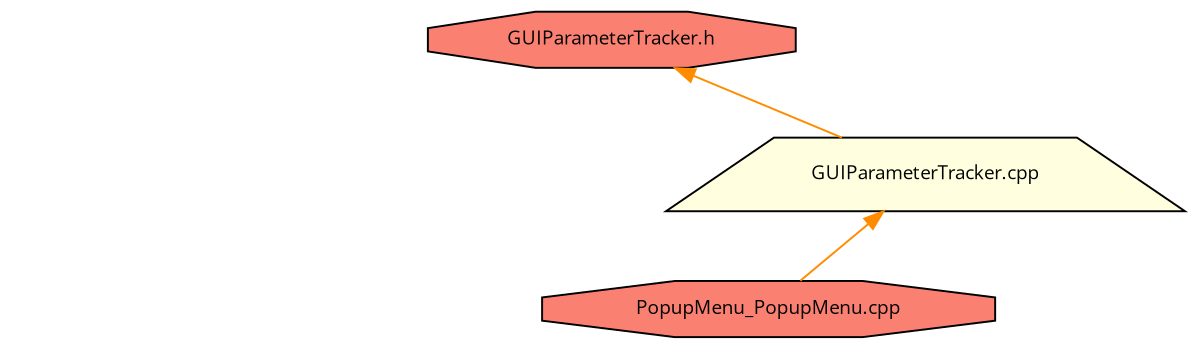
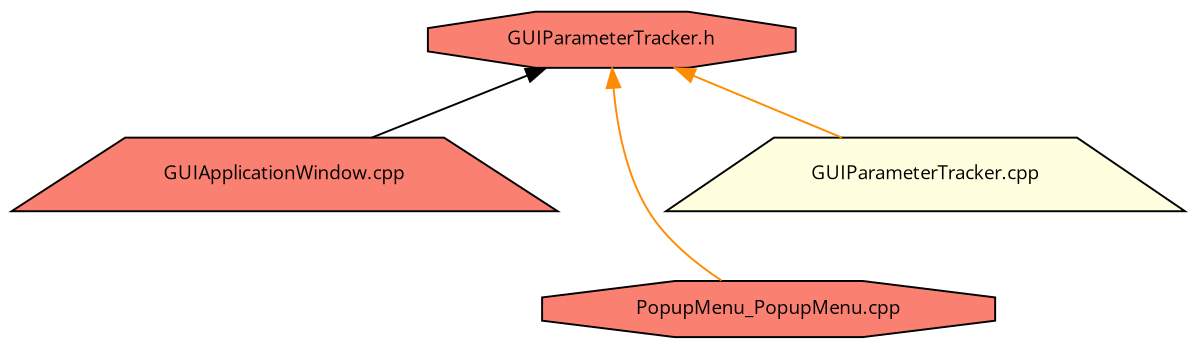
none -> (285, 174)
(834, 252) -> (642, 199)
